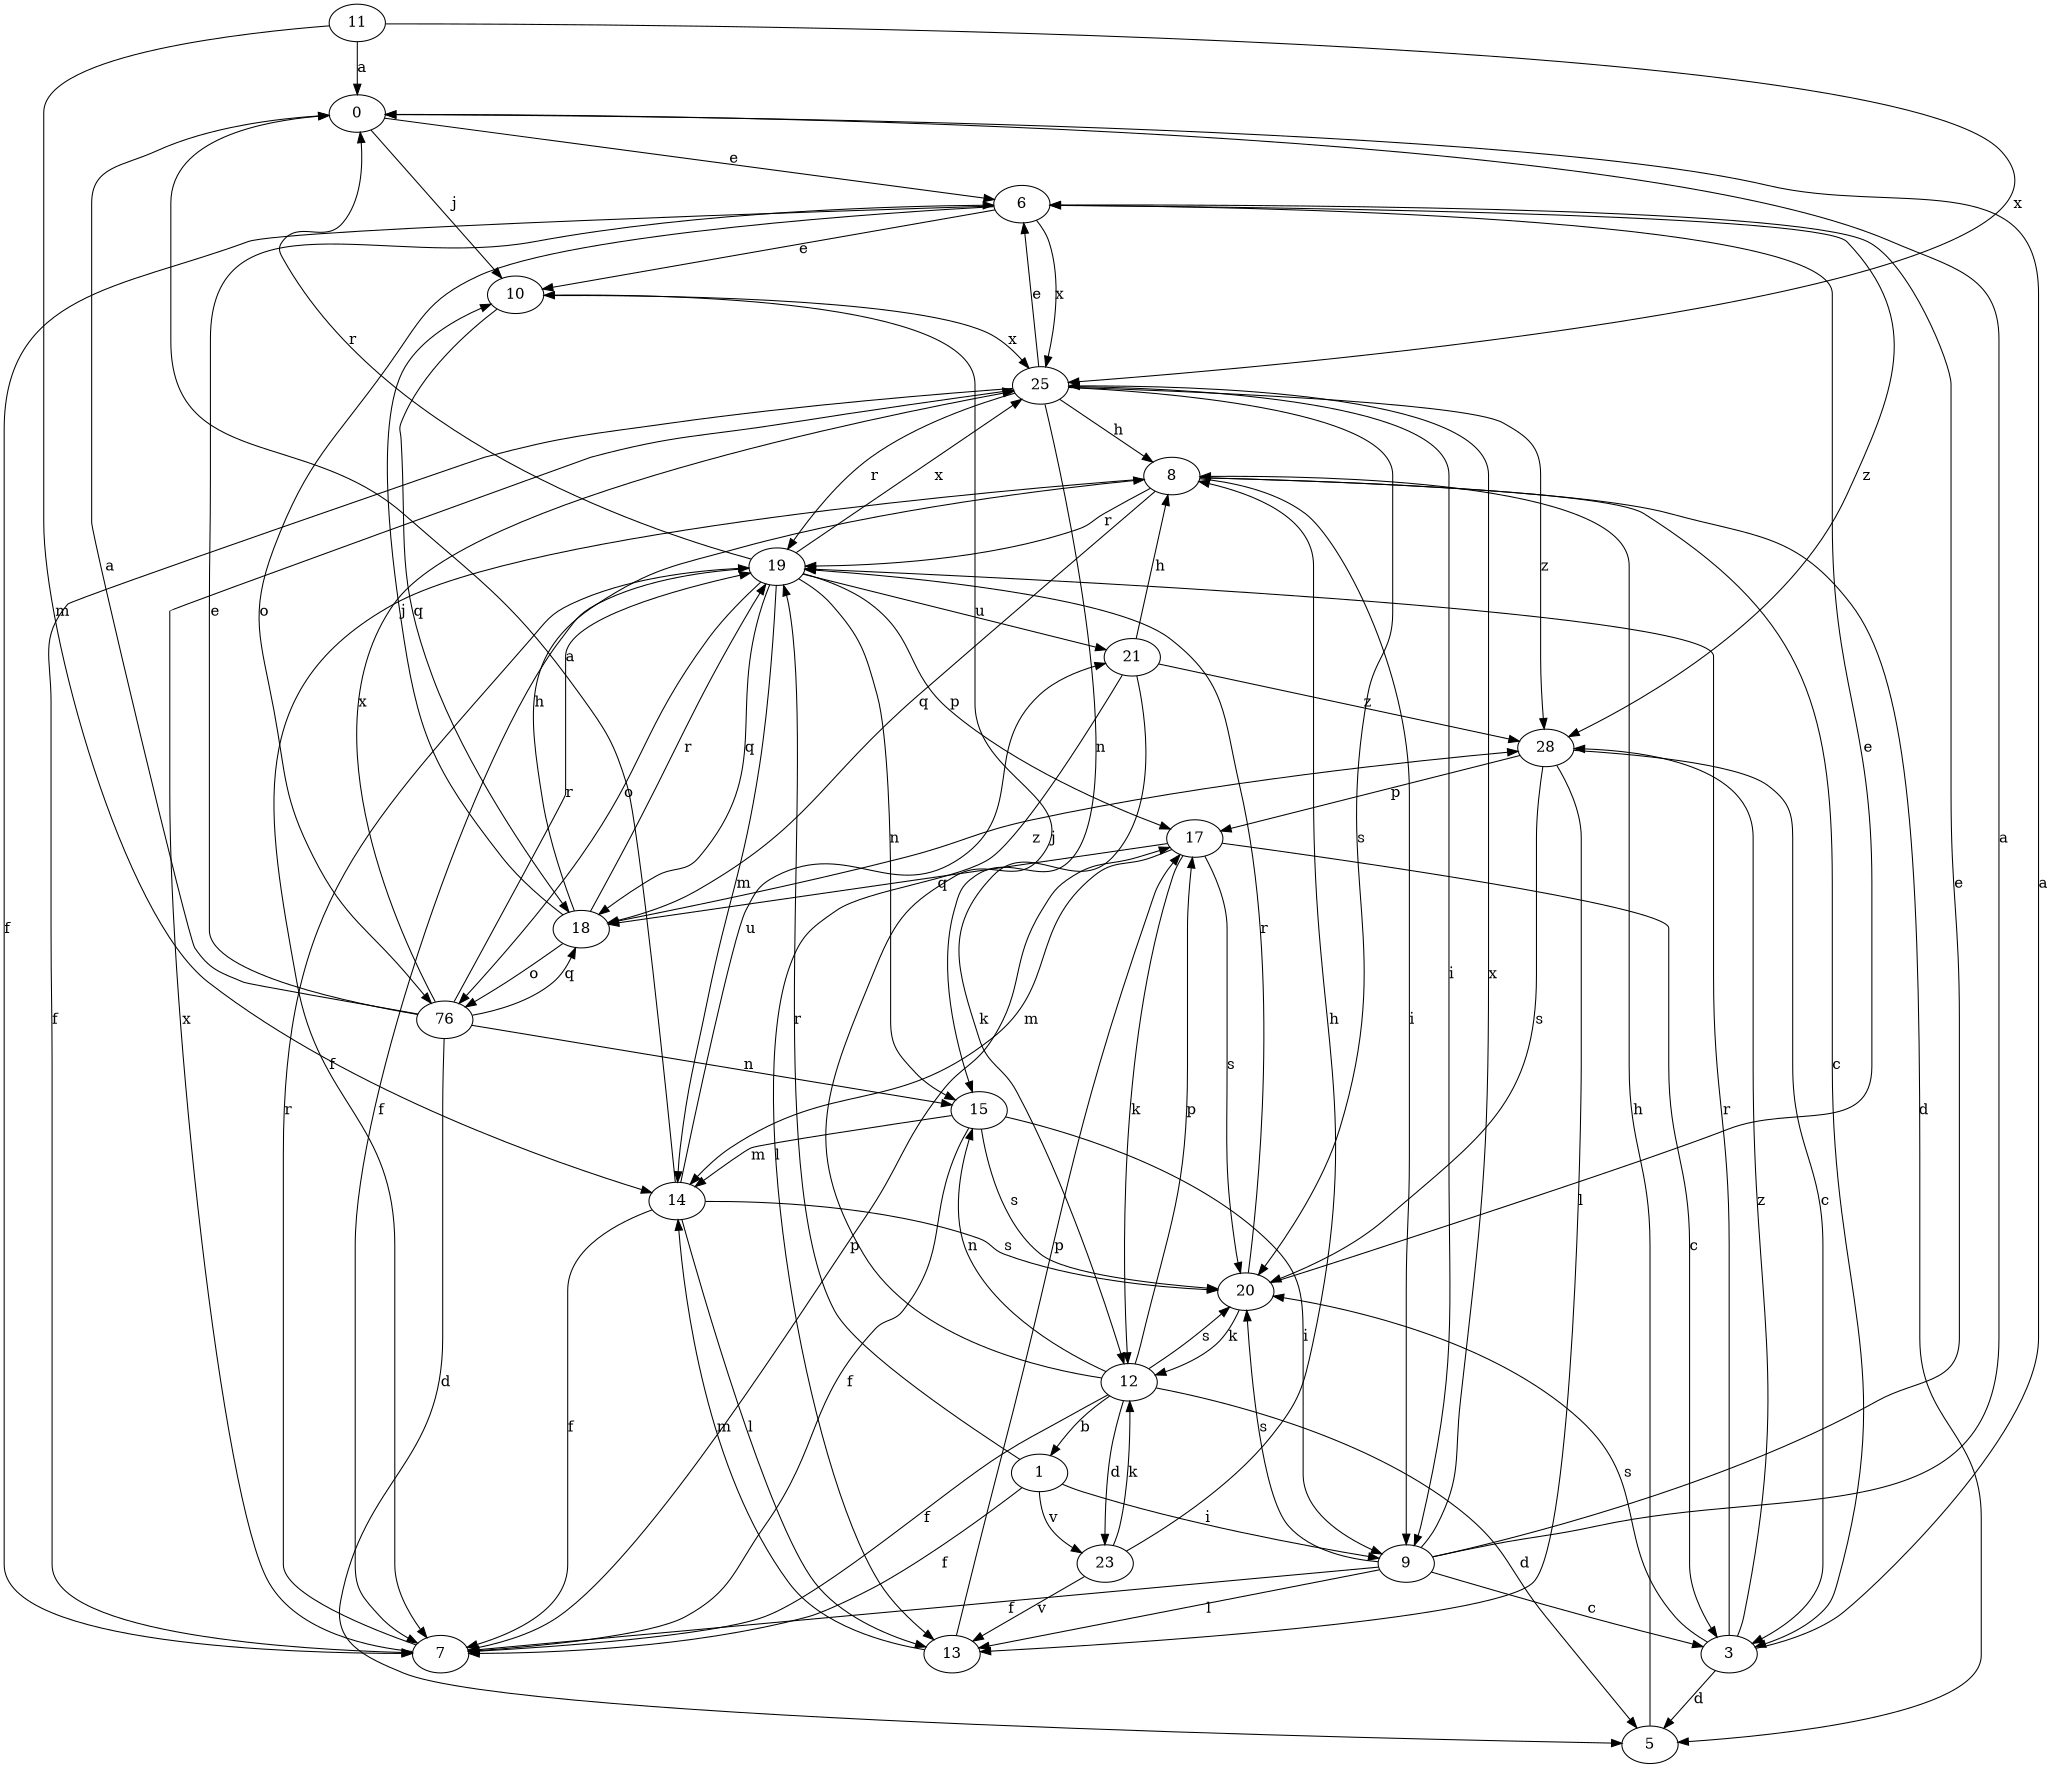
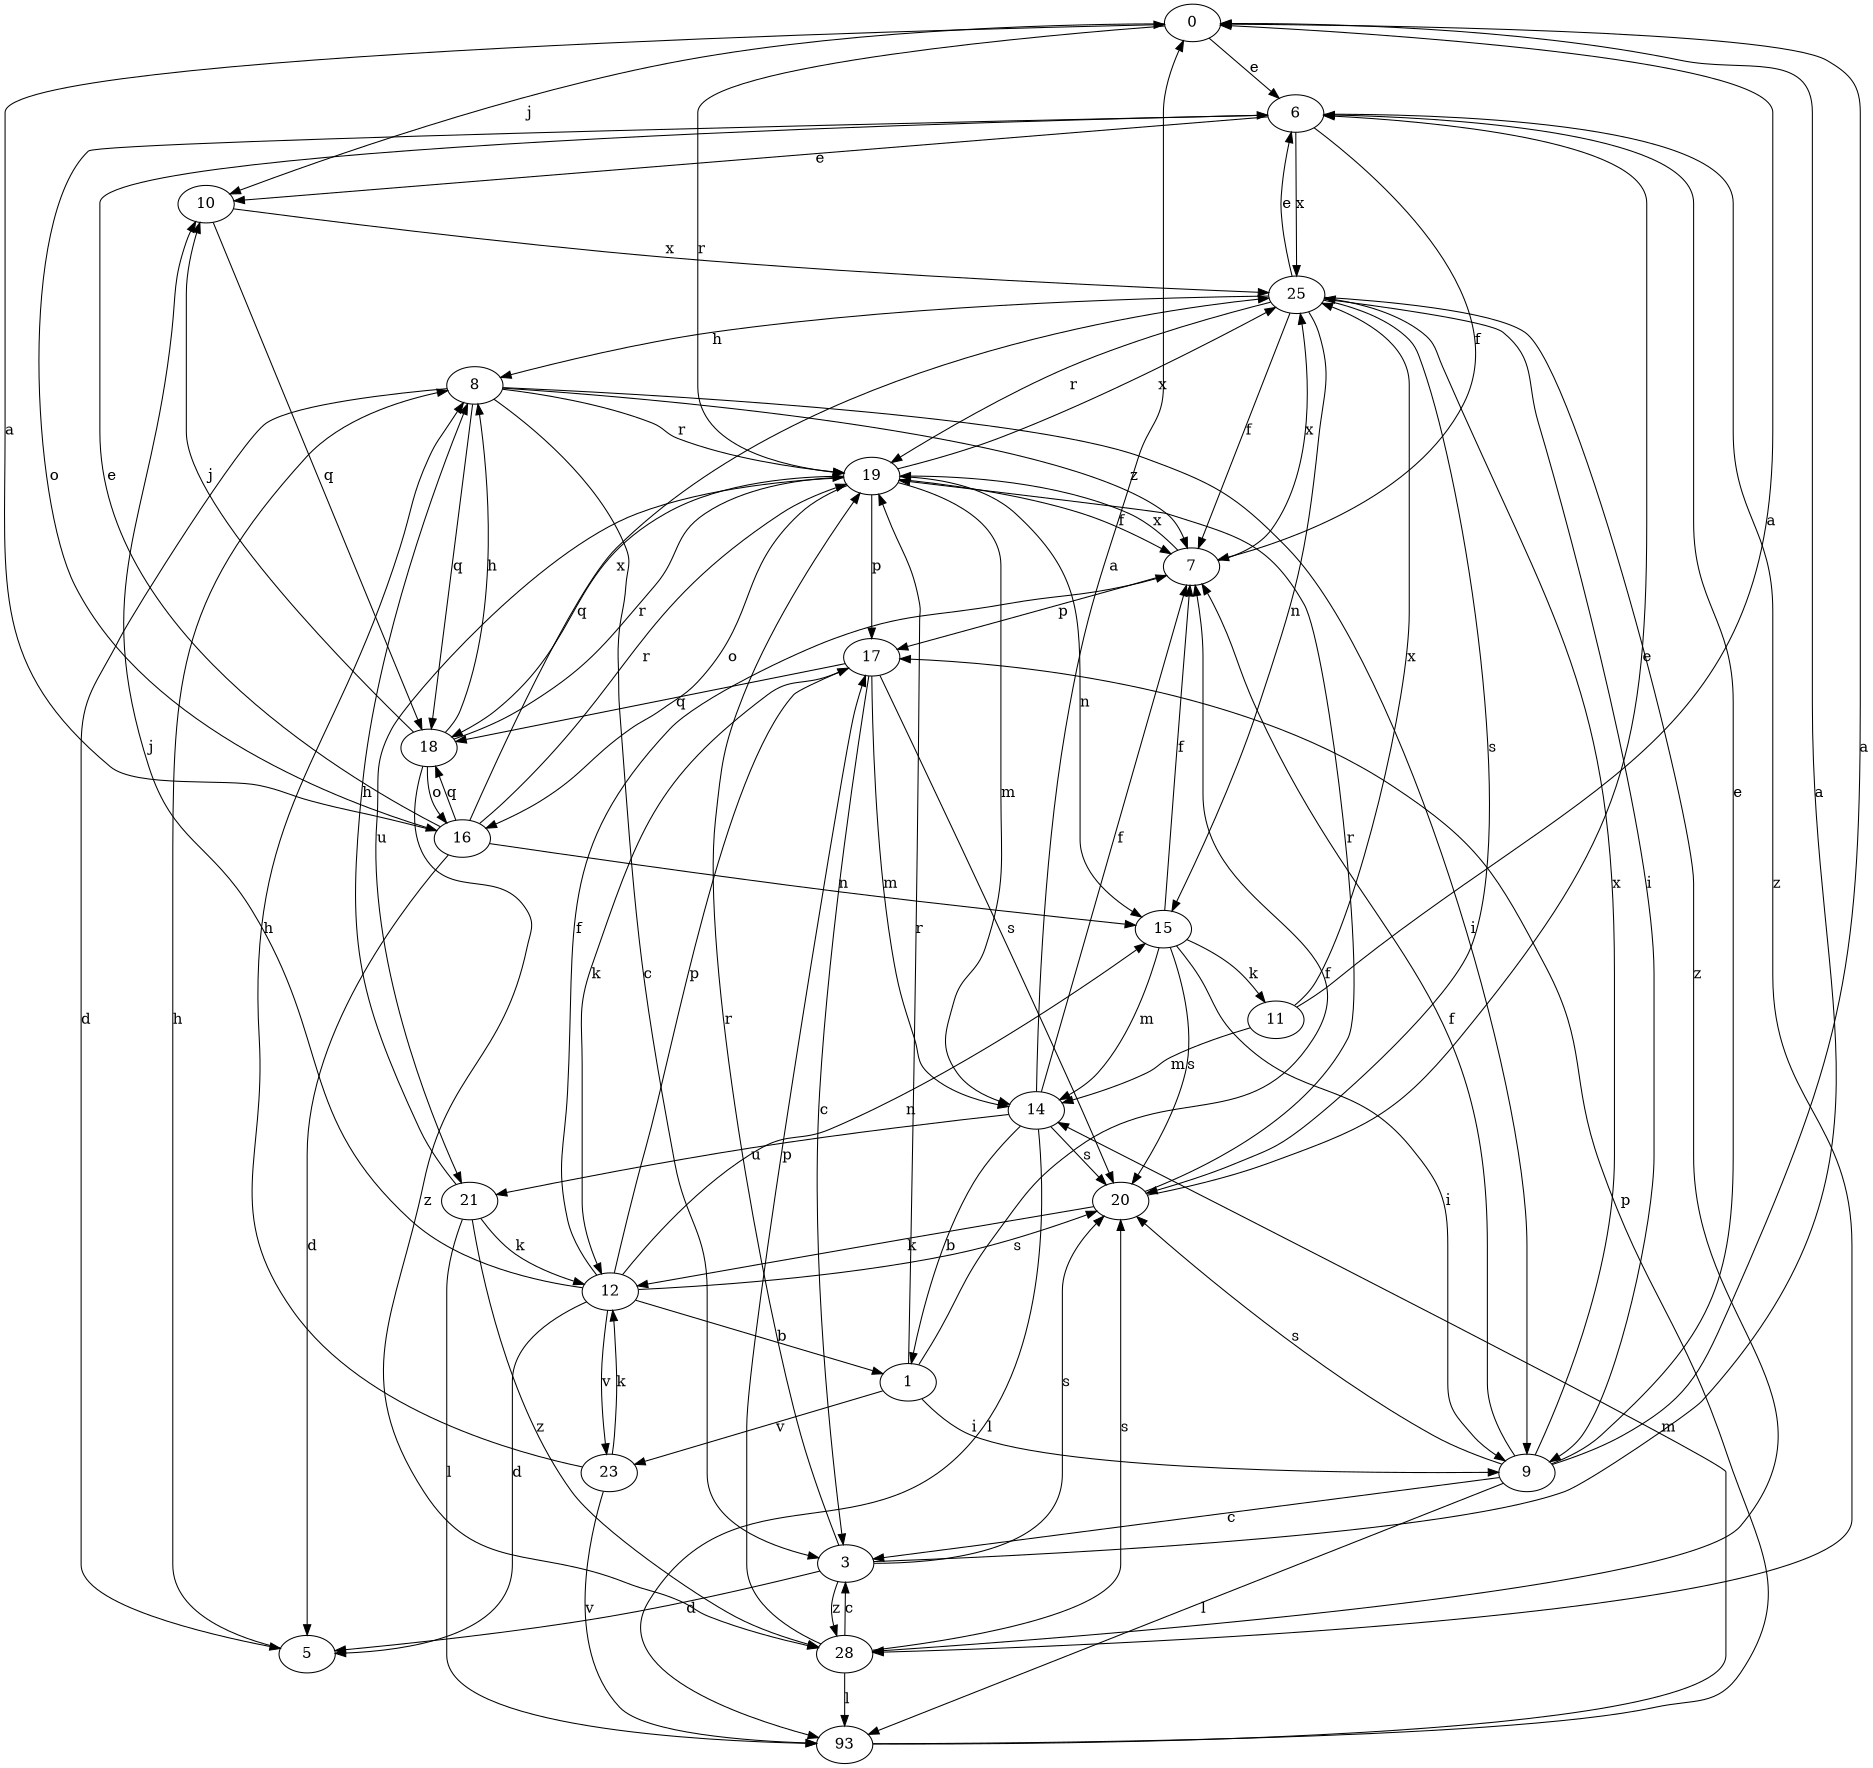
(419, 404) -> (709, 101)
none -> (1227, 962)
(445, 1020) -> (462, 839)
(332, 1065) -> (1134, 476)
(288, 1110) -> (1158, 521)
none -> (955, 1219)
(1116, 1473) -> (607, 1382)
(952, 1654) -> (845, 1745)
